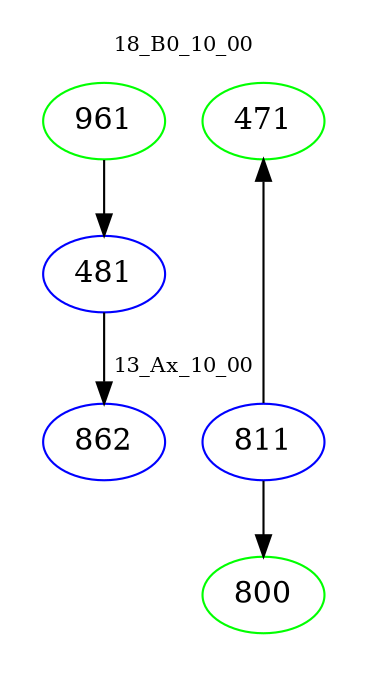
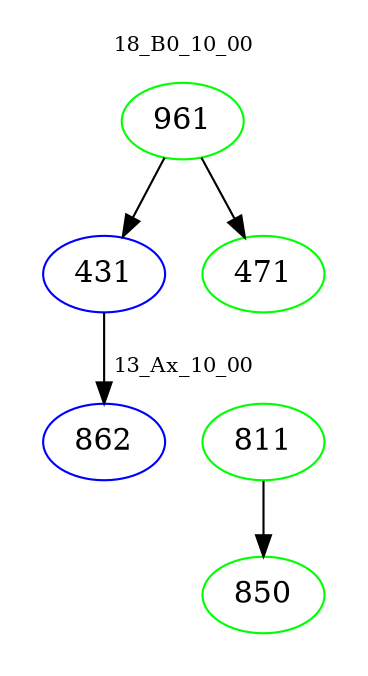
(104, 274) -> (104, 274)
(264, 292) -> (218, 188)
(264, 442) -> (264, 442)
(264, 595) -> (264, 595)
